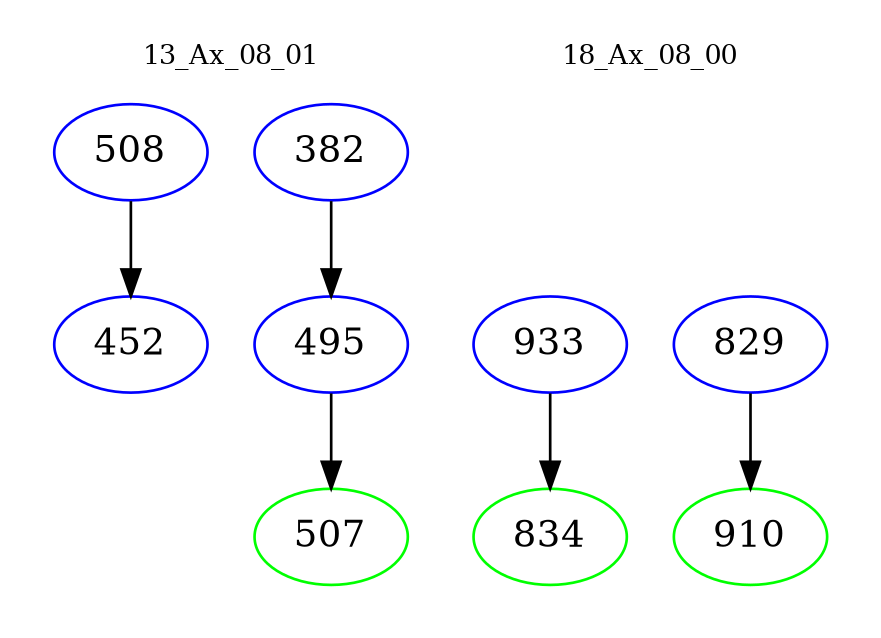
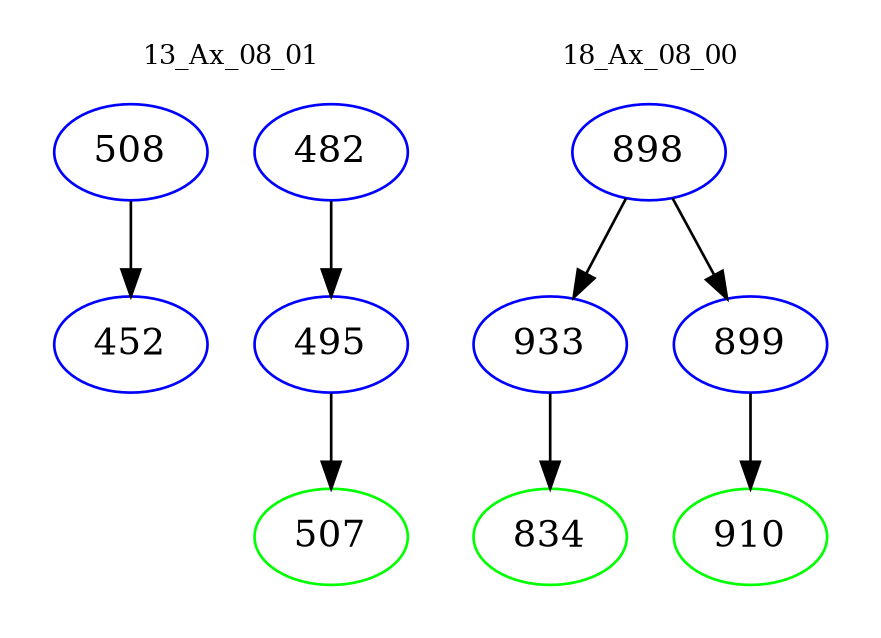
(331, 152) -> (331, 152)
none -> (649, 152)
(751, 345) -> (751, 345)
